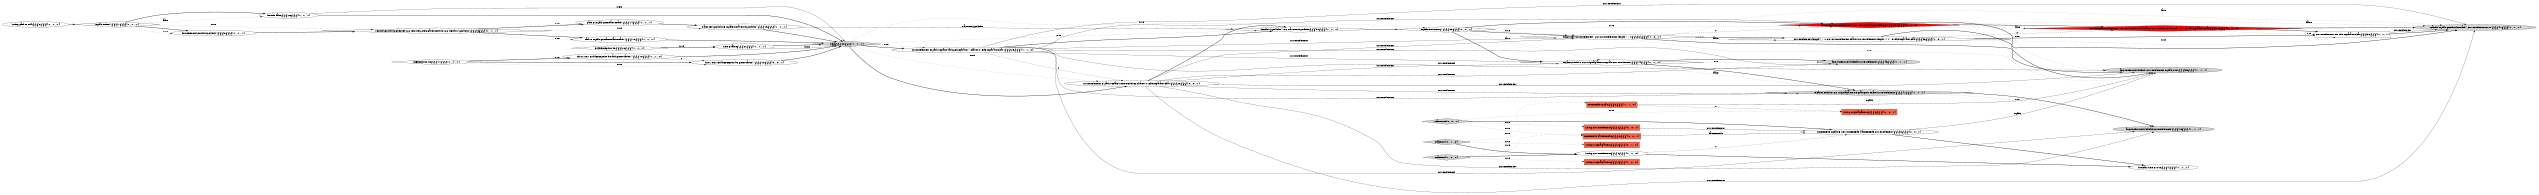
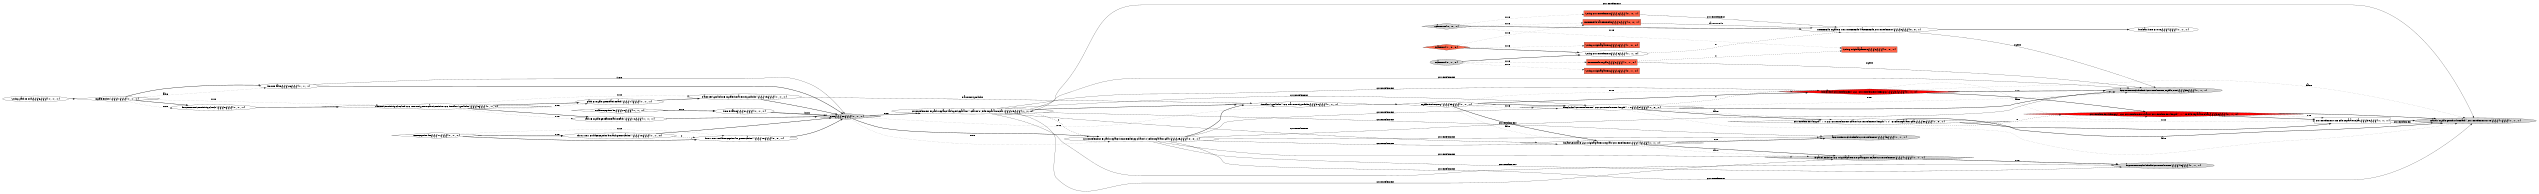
(1121, 24) -> none
(1447, 142) -> (1447, 62)
(1447, 157) -> (1447, 47)
(1888, 161) -> none
